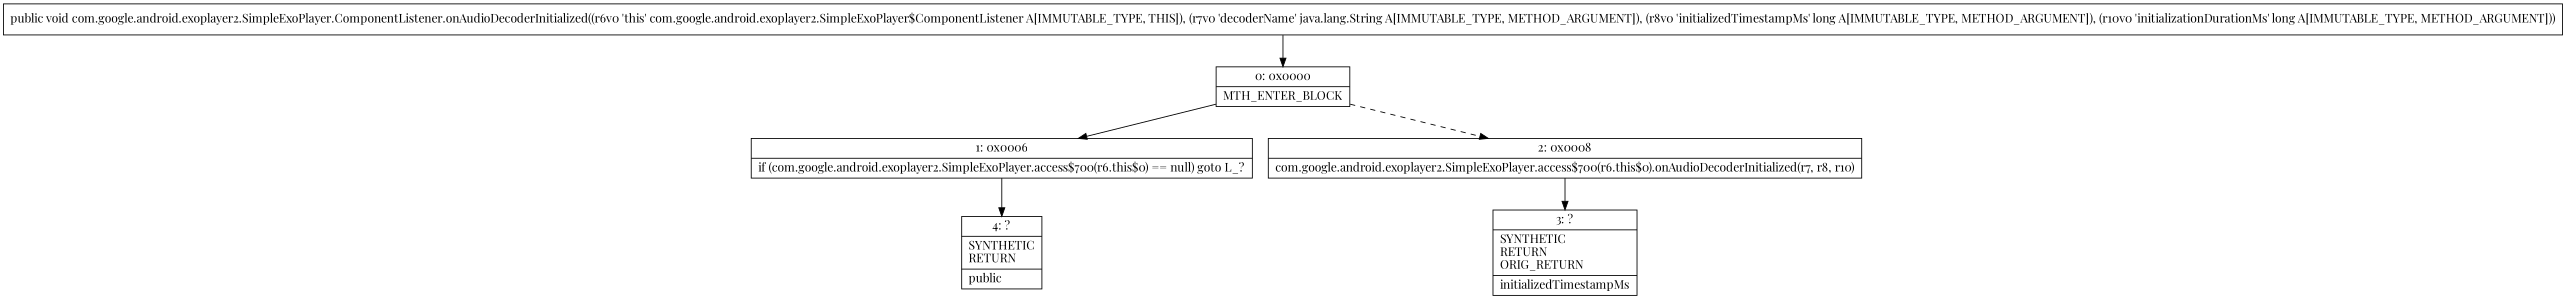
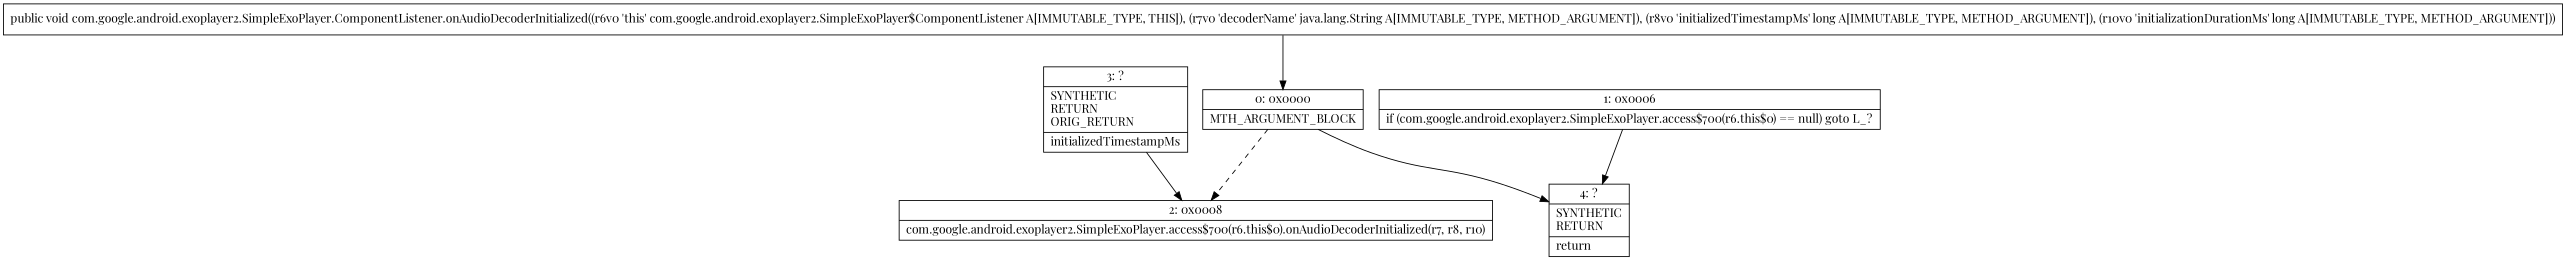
(1283, 96) -> (1283, 119)
(1151, 120) -> (1428, 168)
(1565, 190) -> (1161, 173)
(985, 279) -> (1574, 246)
